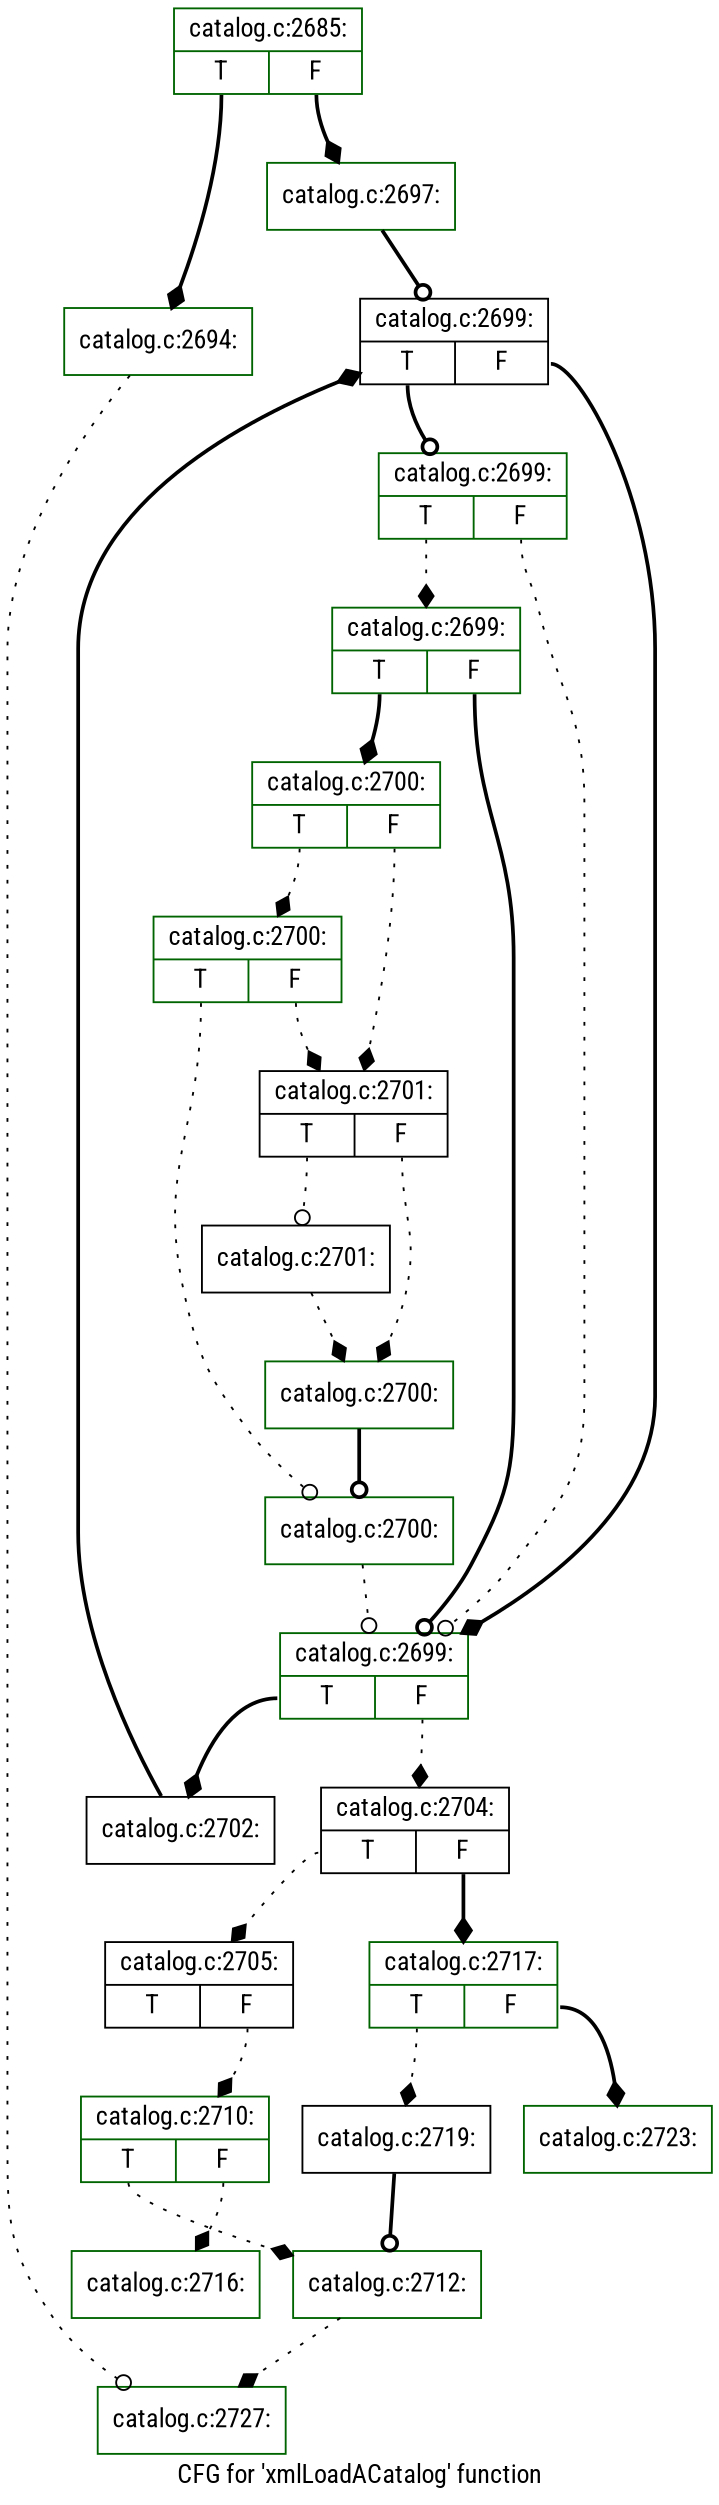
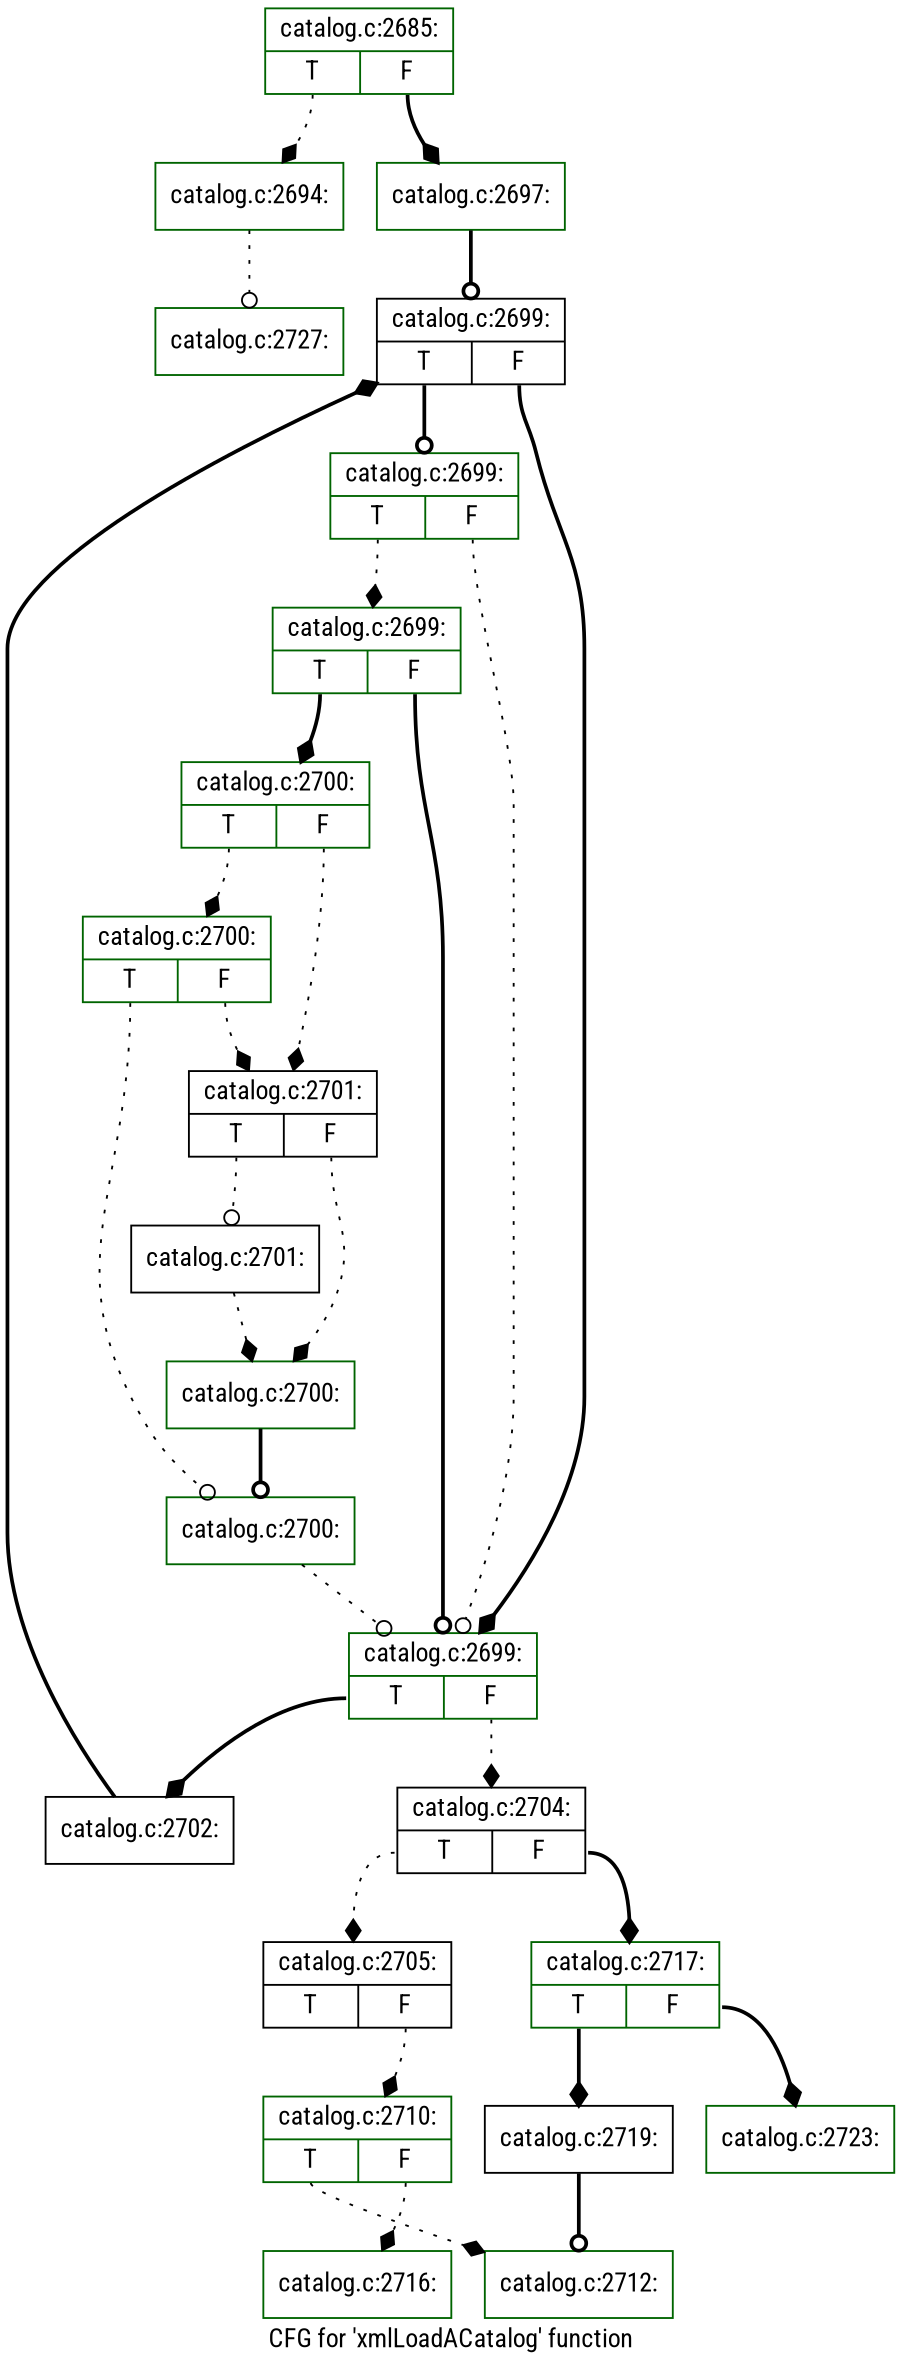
(209, 193) -> (308, 121)
(415, 2056) -> (579, 2056)
(299, 2346) -> none
